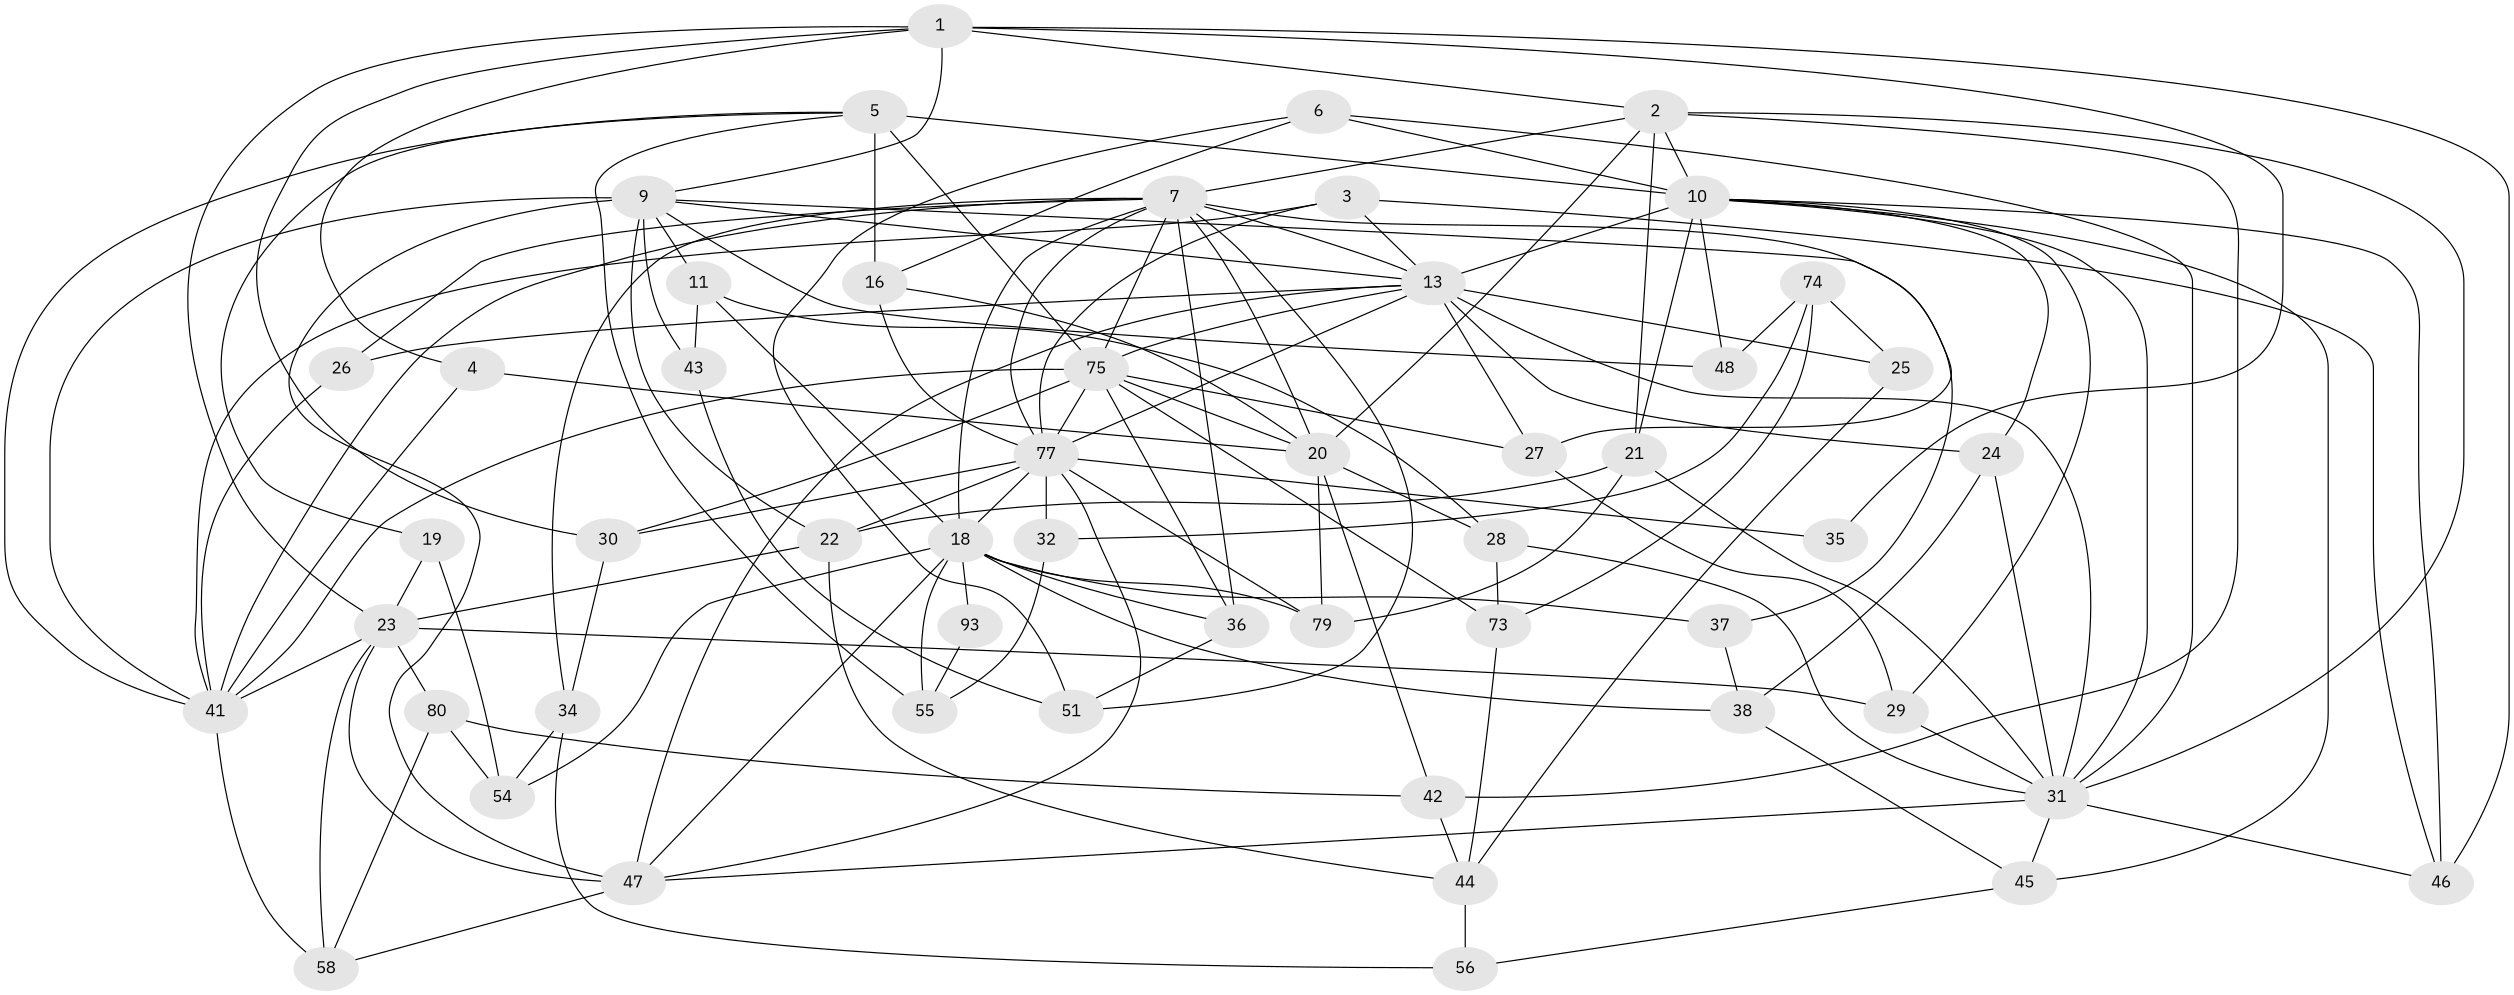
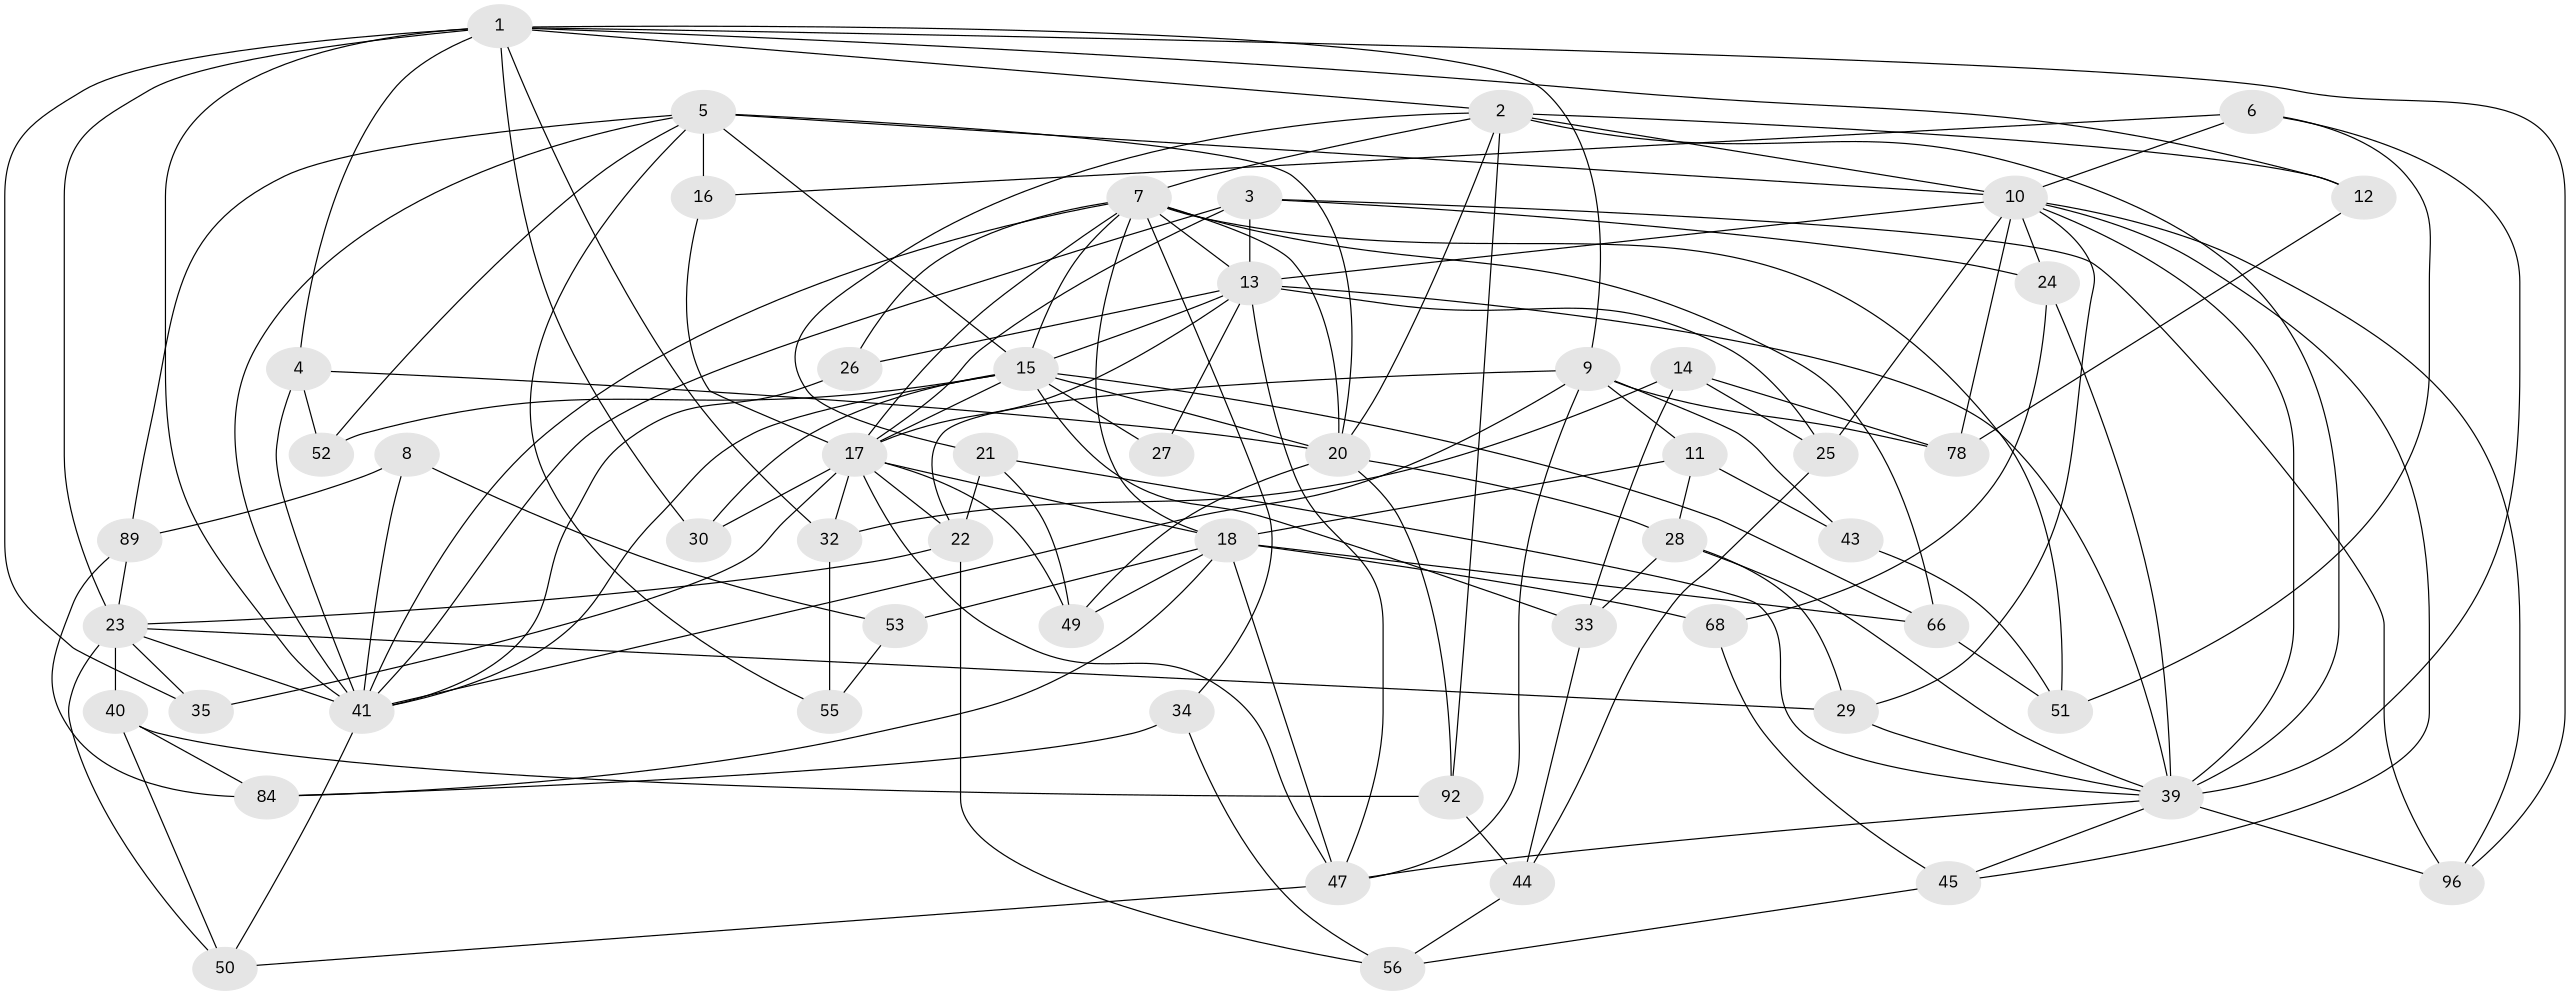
none -> (2364, 198)
(1038, 240) -> none
(1813, 249) -> none
(1813, 283) -> (1683, 369)
none -> (165, 287)
none -> (632, 303)
(1669, 315) -> (1921, 326)
(1041, 316) -> (1215, 155)
(1096, 369) -> (1026, 369)
(1725, 369) -> (1957, 455)
(1674, 420) -> (1651, 226)
none -> (321, 455)
none -> (407, 455)
(1046, 455) -> (855, 455)
(432, 540) -> (130, 540)
(1741, 572) -> (1789, 597)
(924, 623) -> none
(588, 626) -> none
(970, 626) -> (895, 626)
(1237, 626) -> (1937, 626)
(1322, 626) -> (1071, 626)
(1499, 626) -> (1584, 626)
(1720, 626) -> none
(437, 712) -> (115, 712)
(1743, 712) -> (1715, 626)
(502, 797) -> (267, 797)
(1433, 797) -> (1451, 797)
(2057, 797) -> (2171, 797)
(1061, 809) -> (1033, 870)
(408, 824) -> (158, 669)
(2441, 883) -> (2452, 883)
(326, 969) -> (225, 969)
